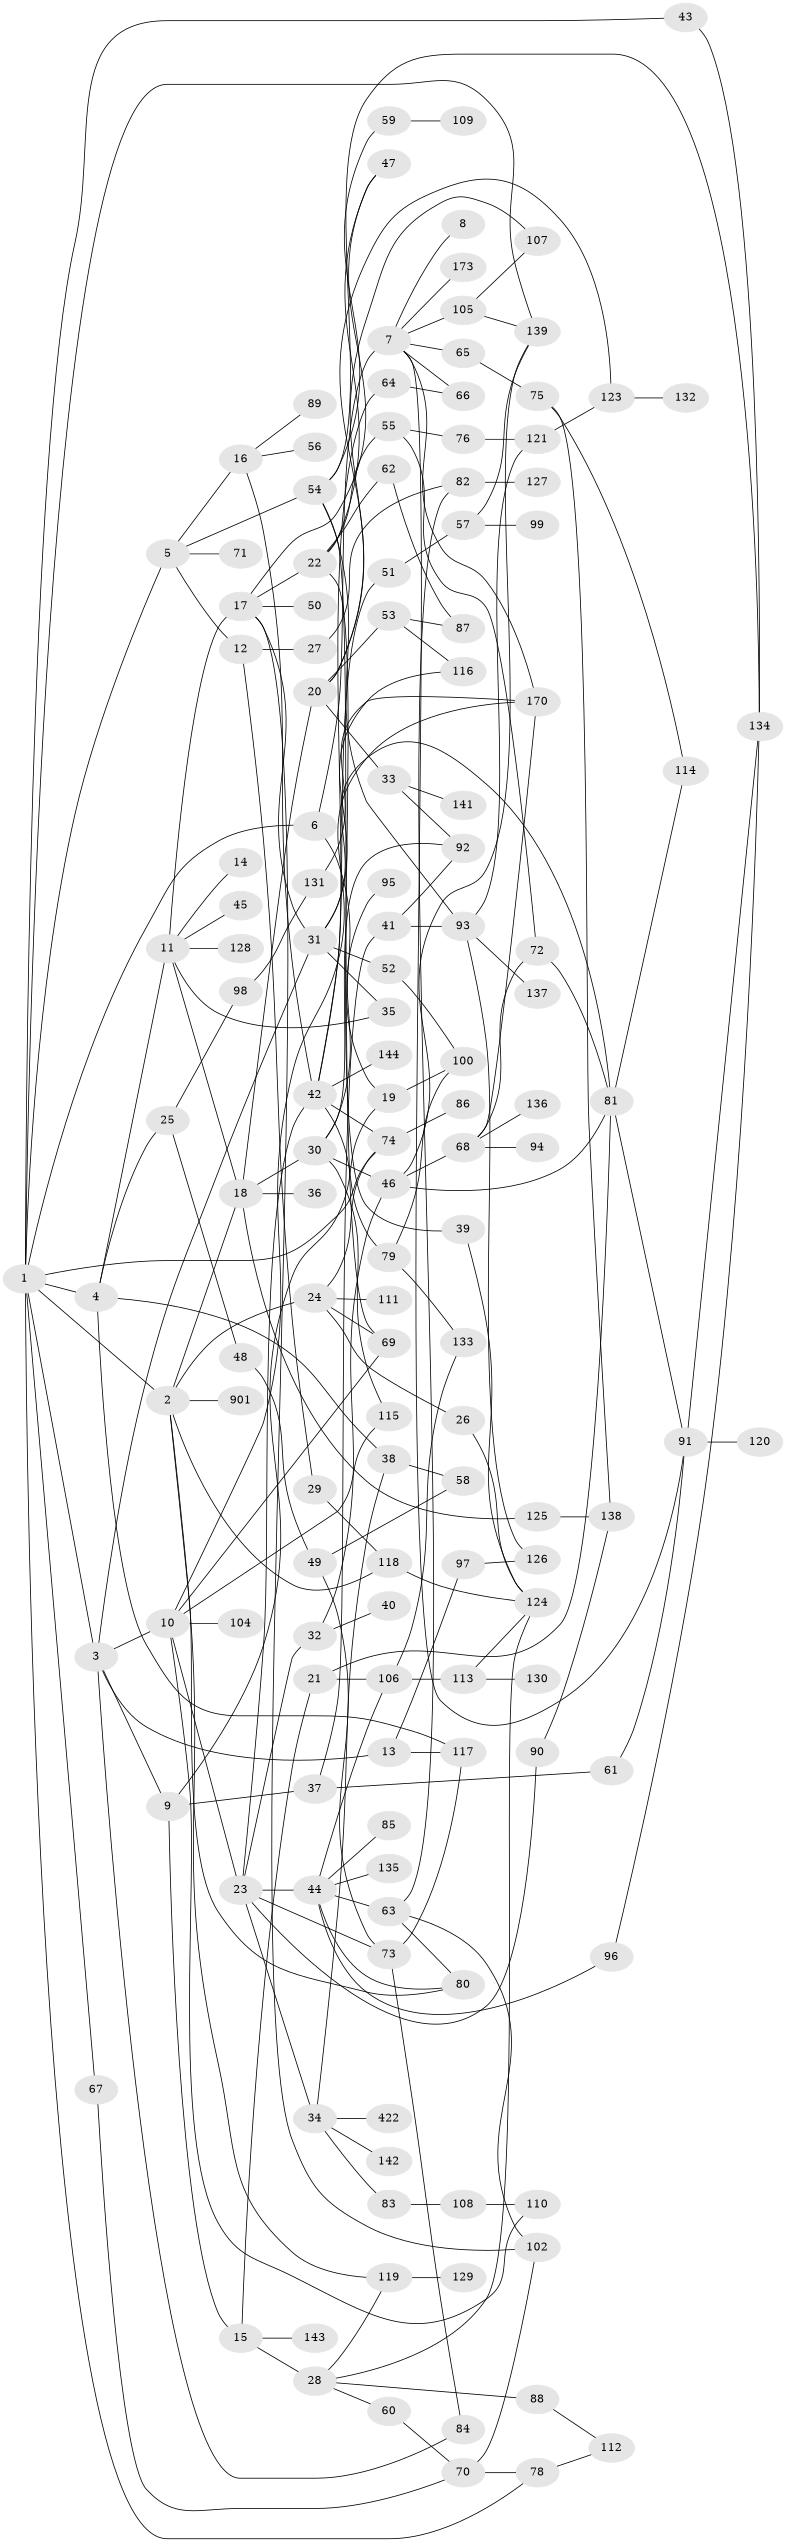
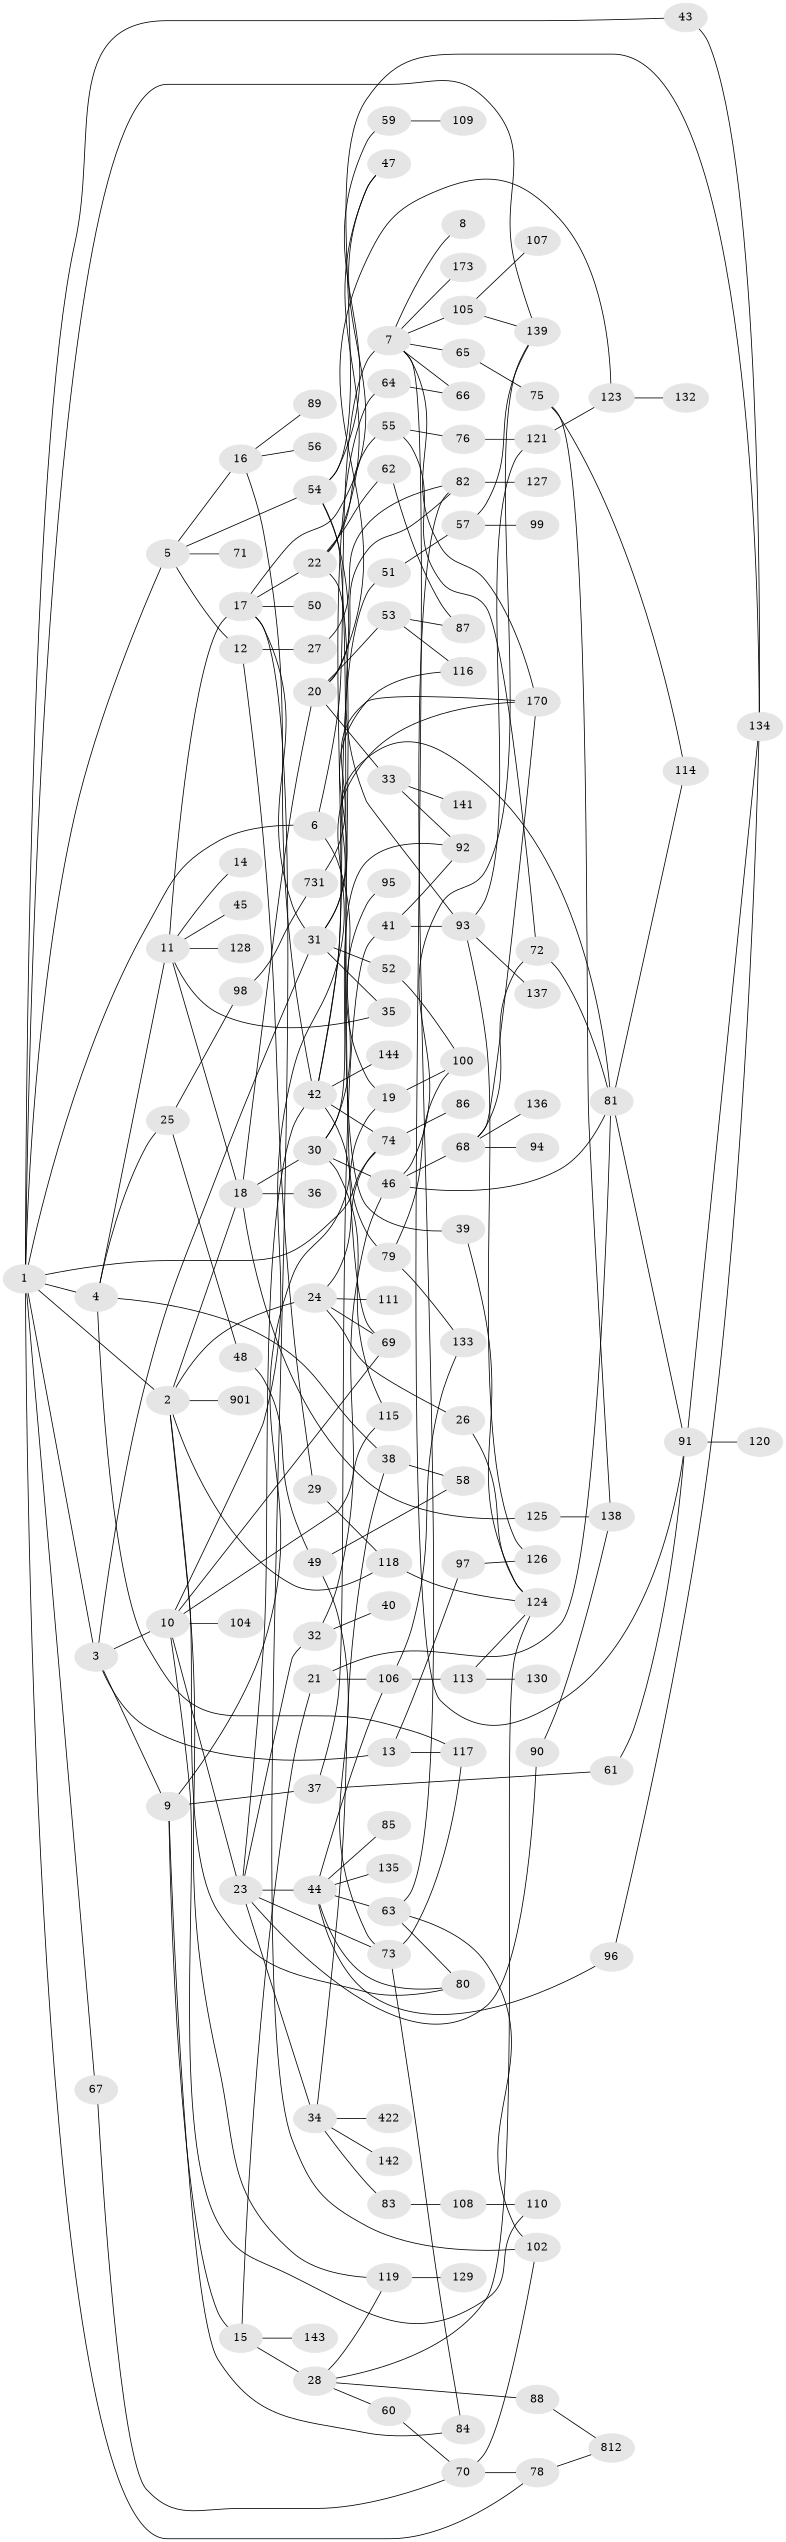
(365, 325) -> (357, 567)
(315, 883) -> (315, 883)
(151, 2190) -> (197, 2255)
(612, 2448) -> (612, 2448)
